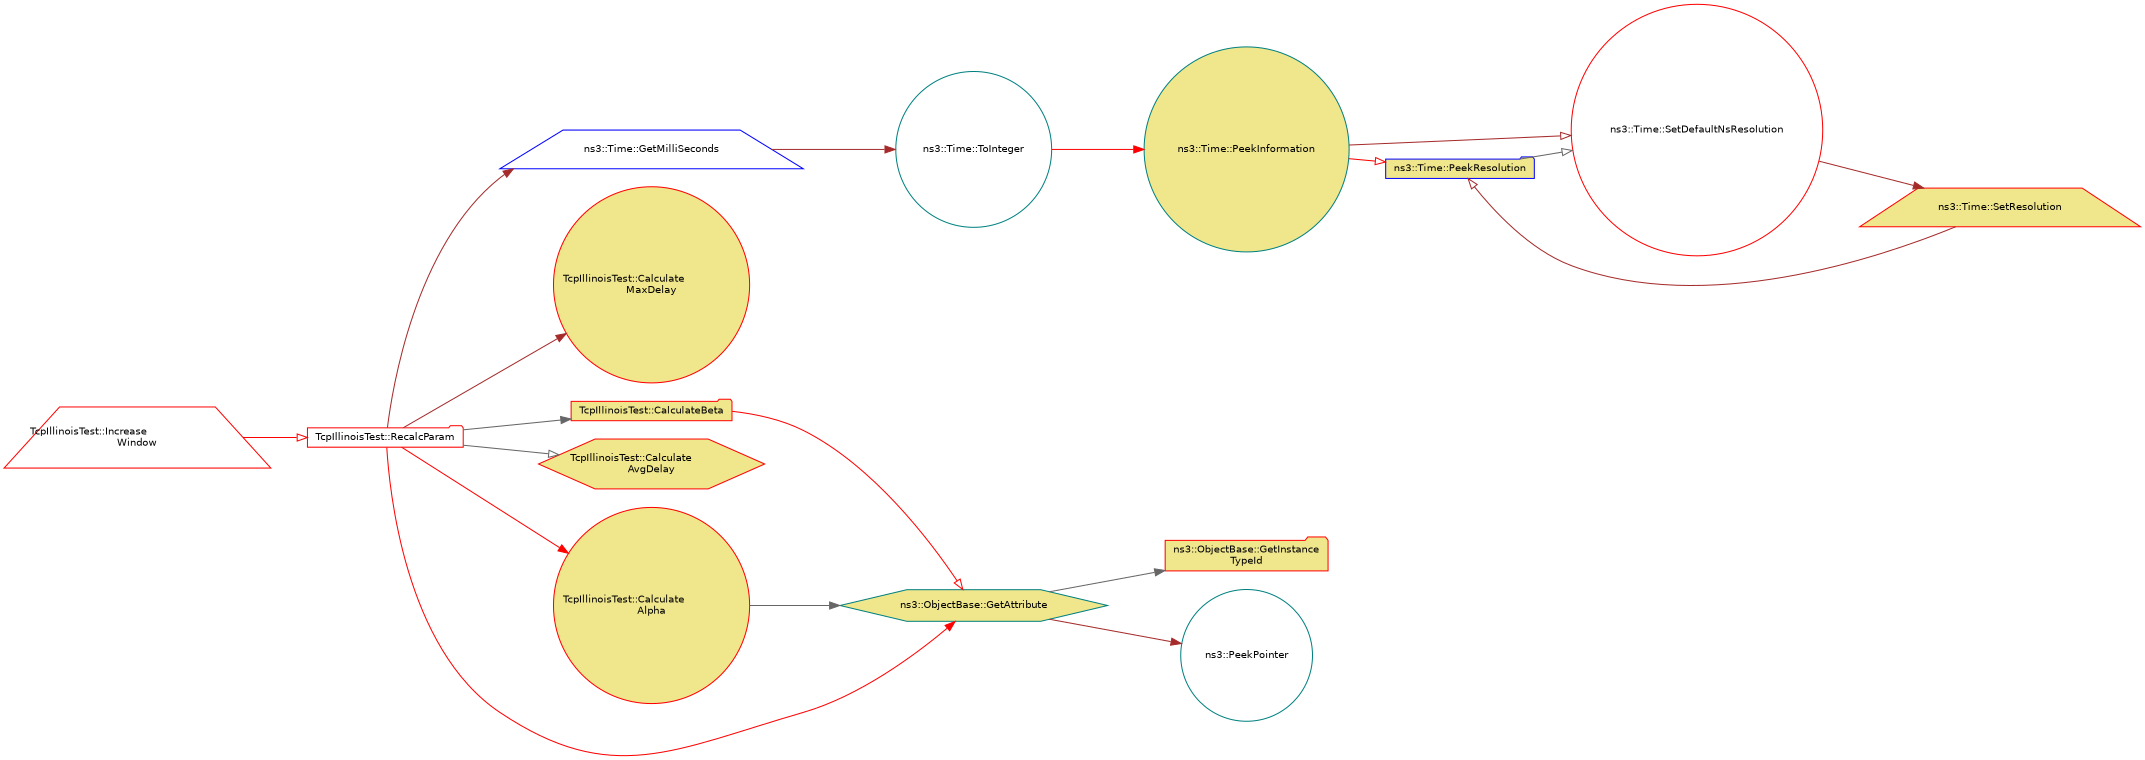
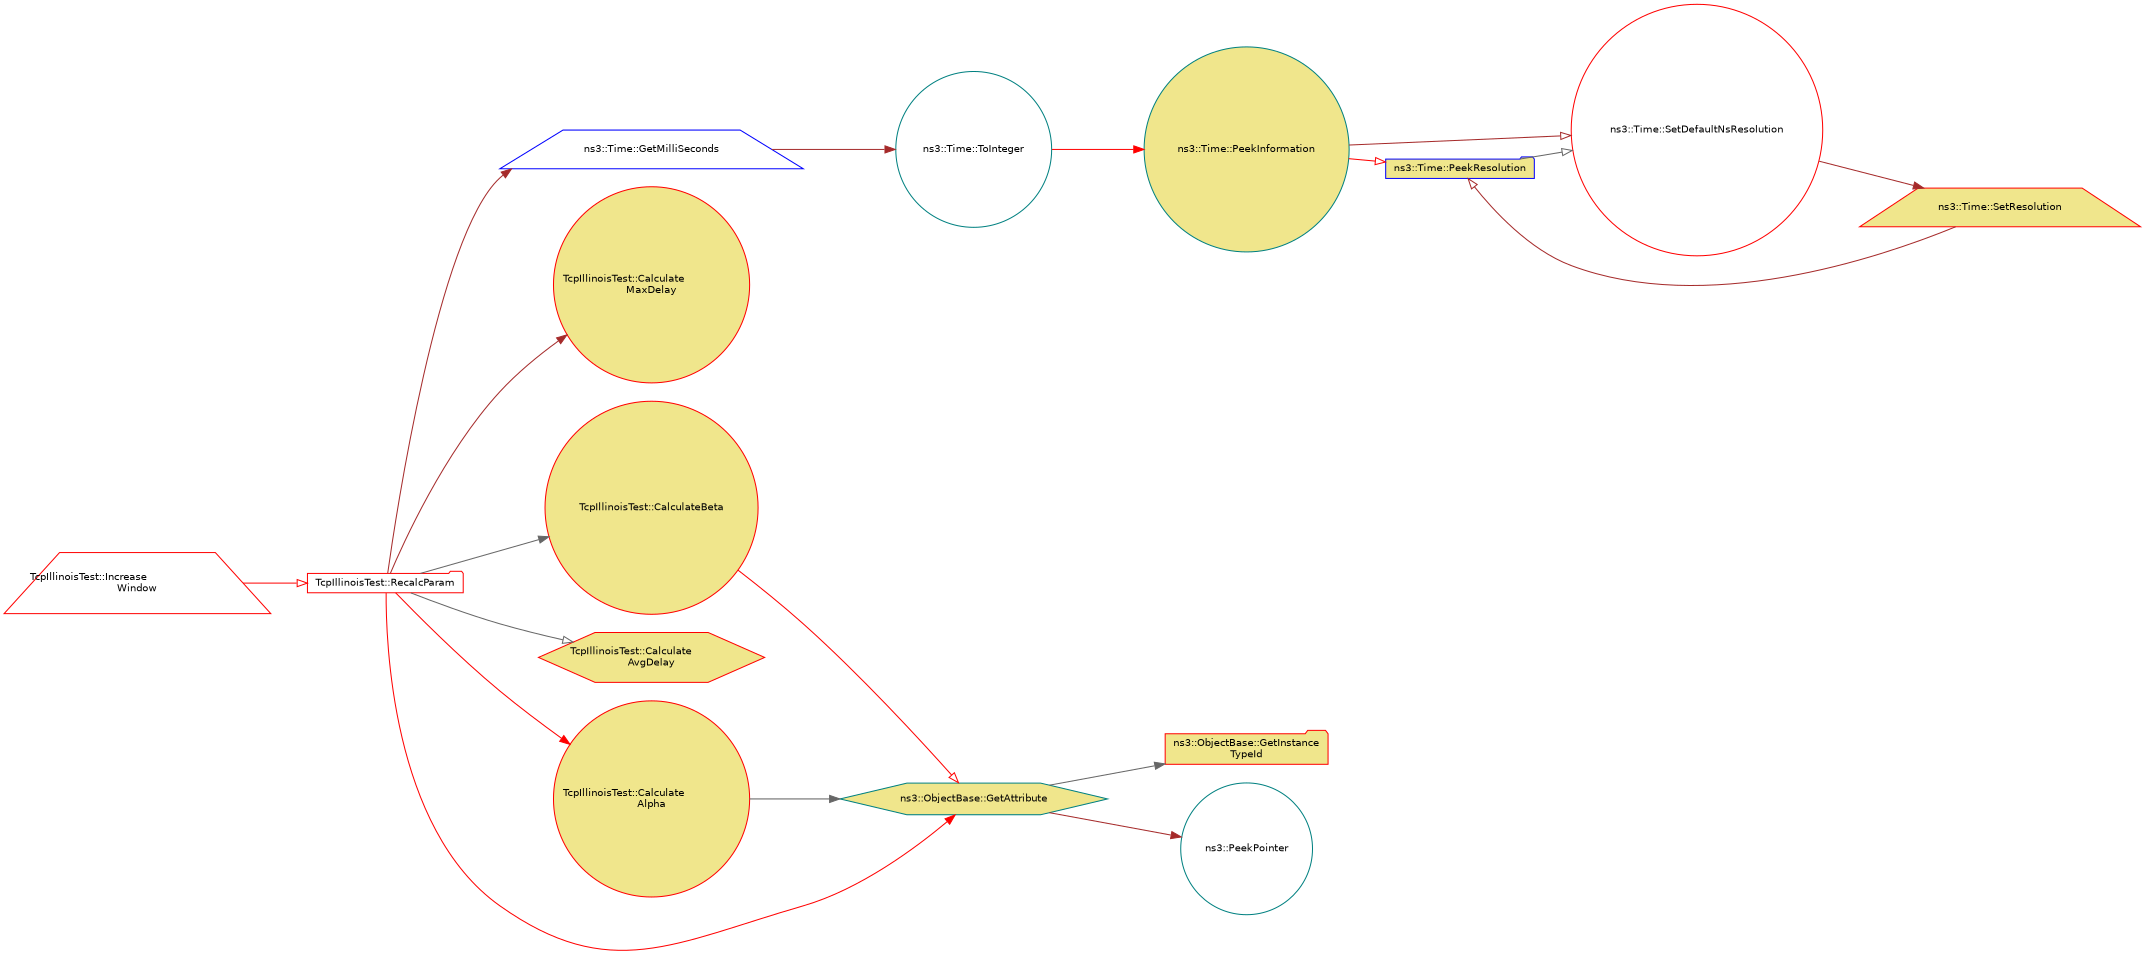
(652, 411) -> (652, 508)
